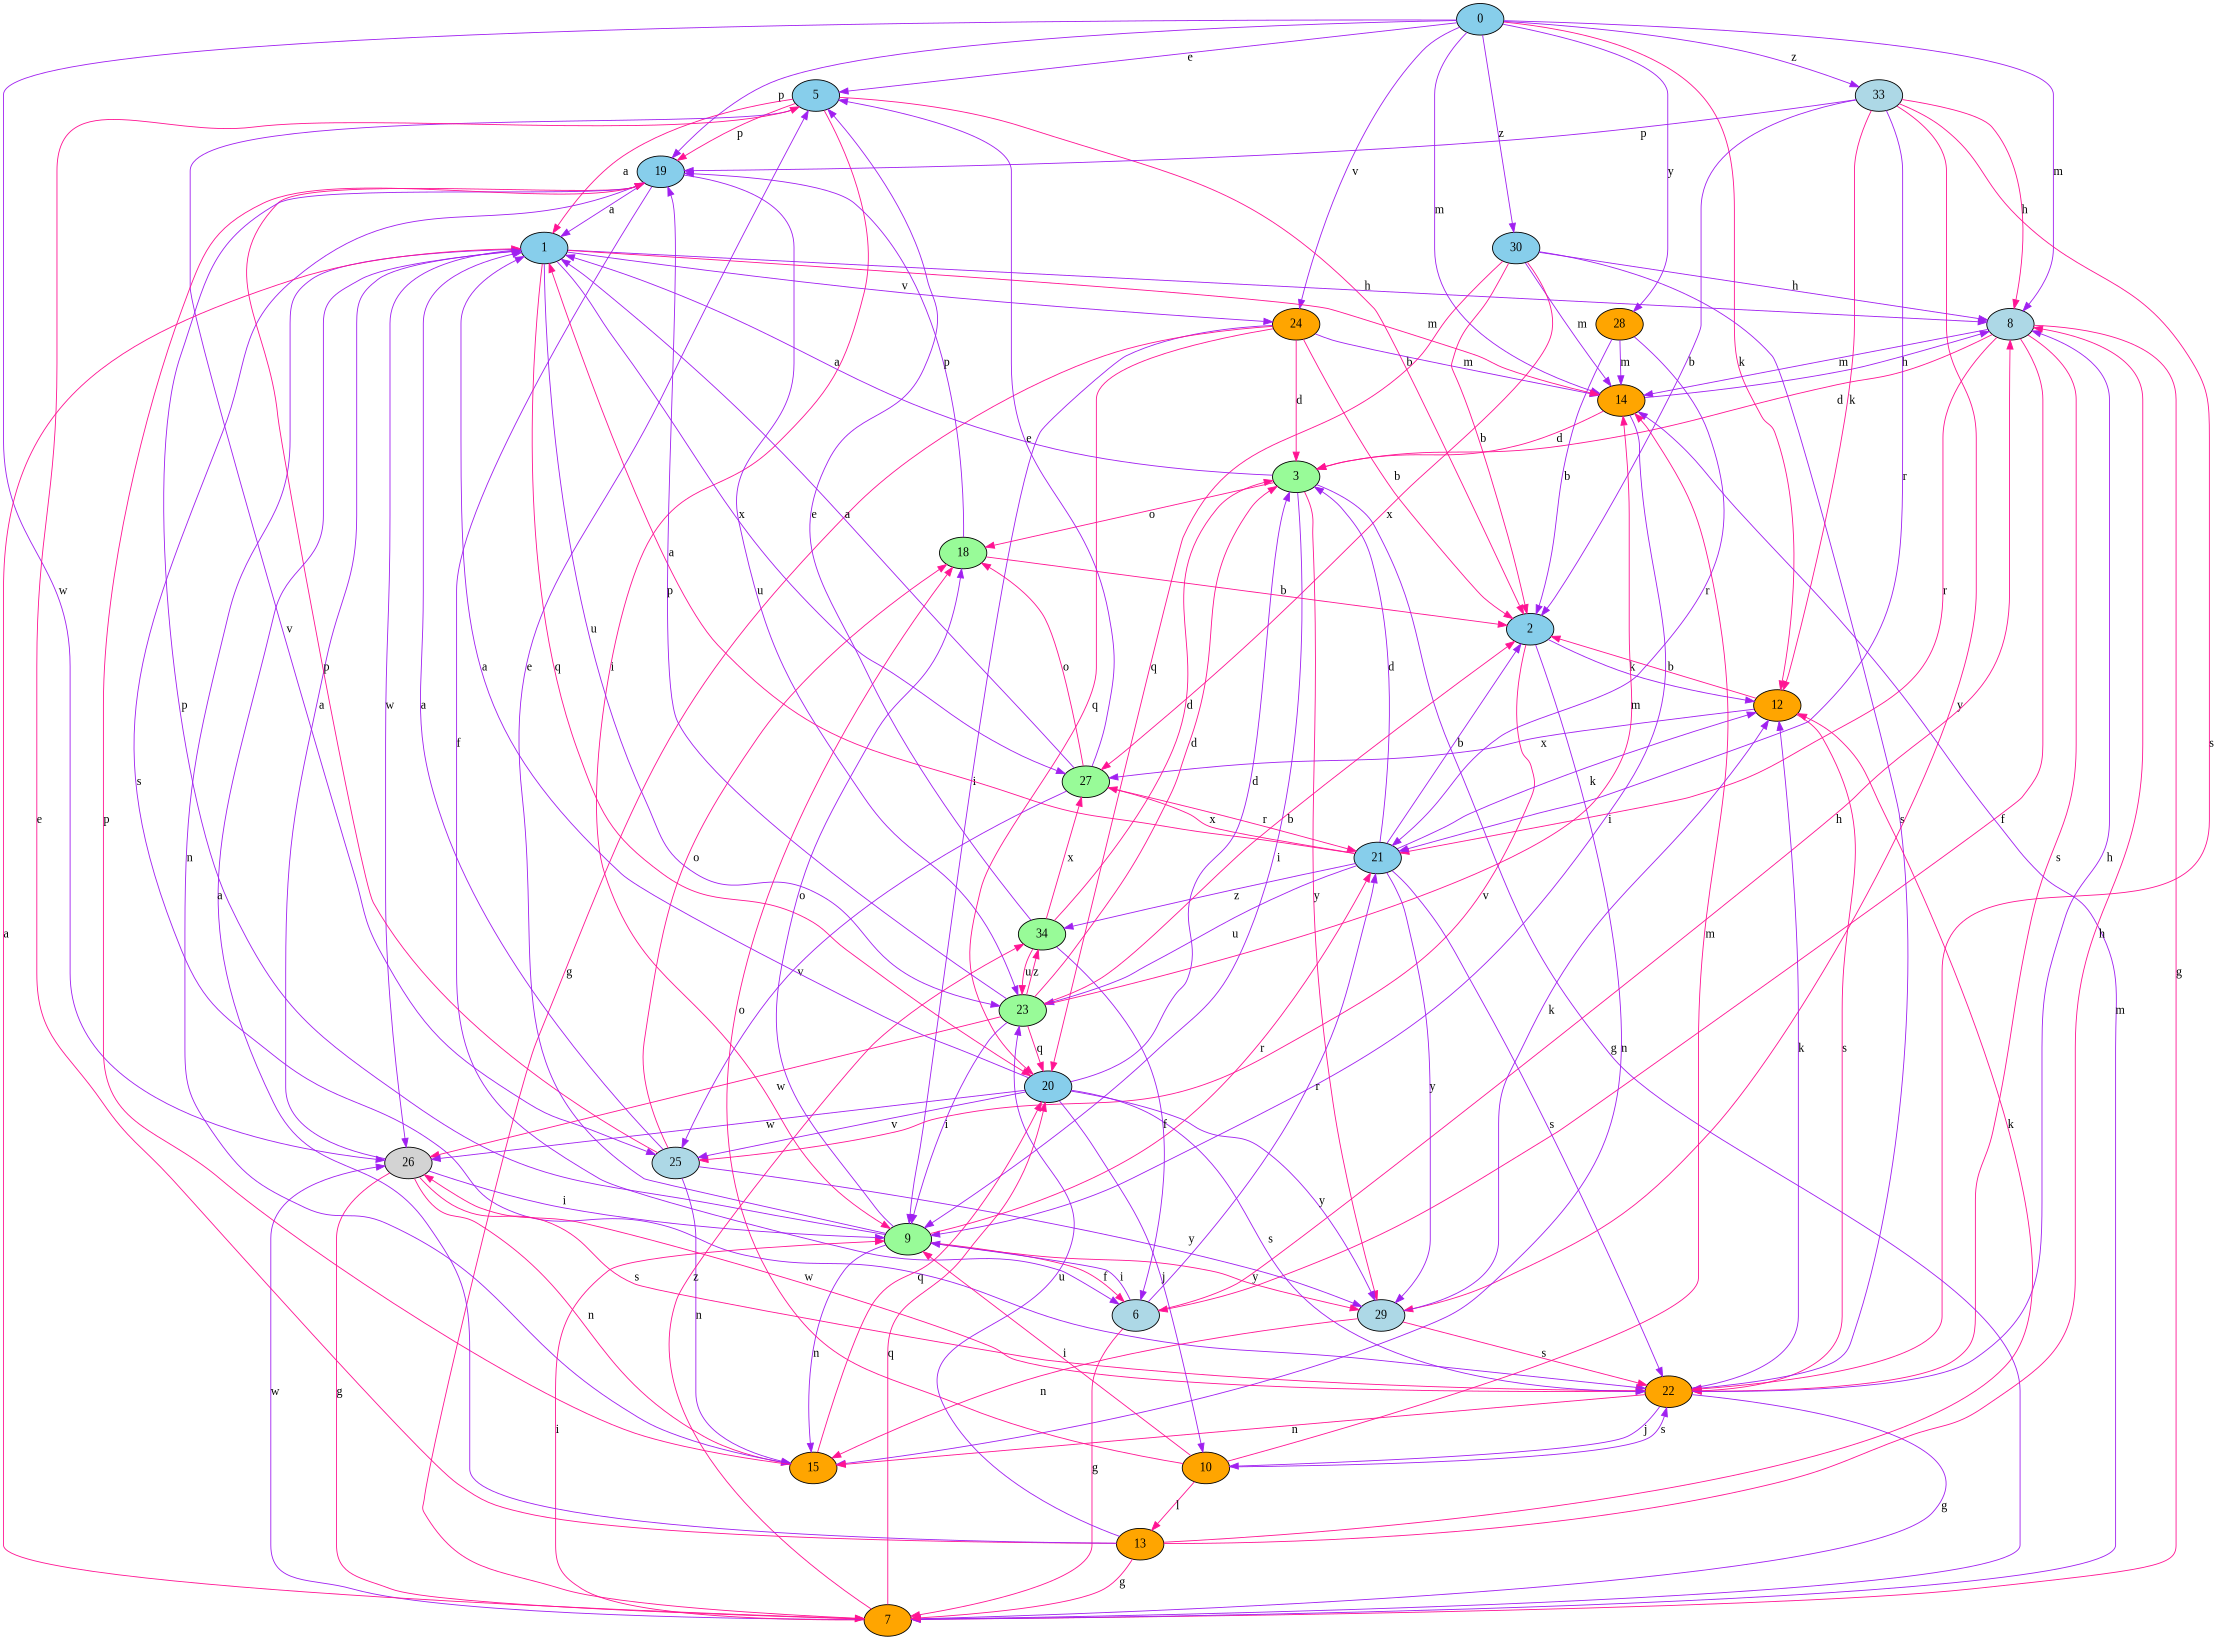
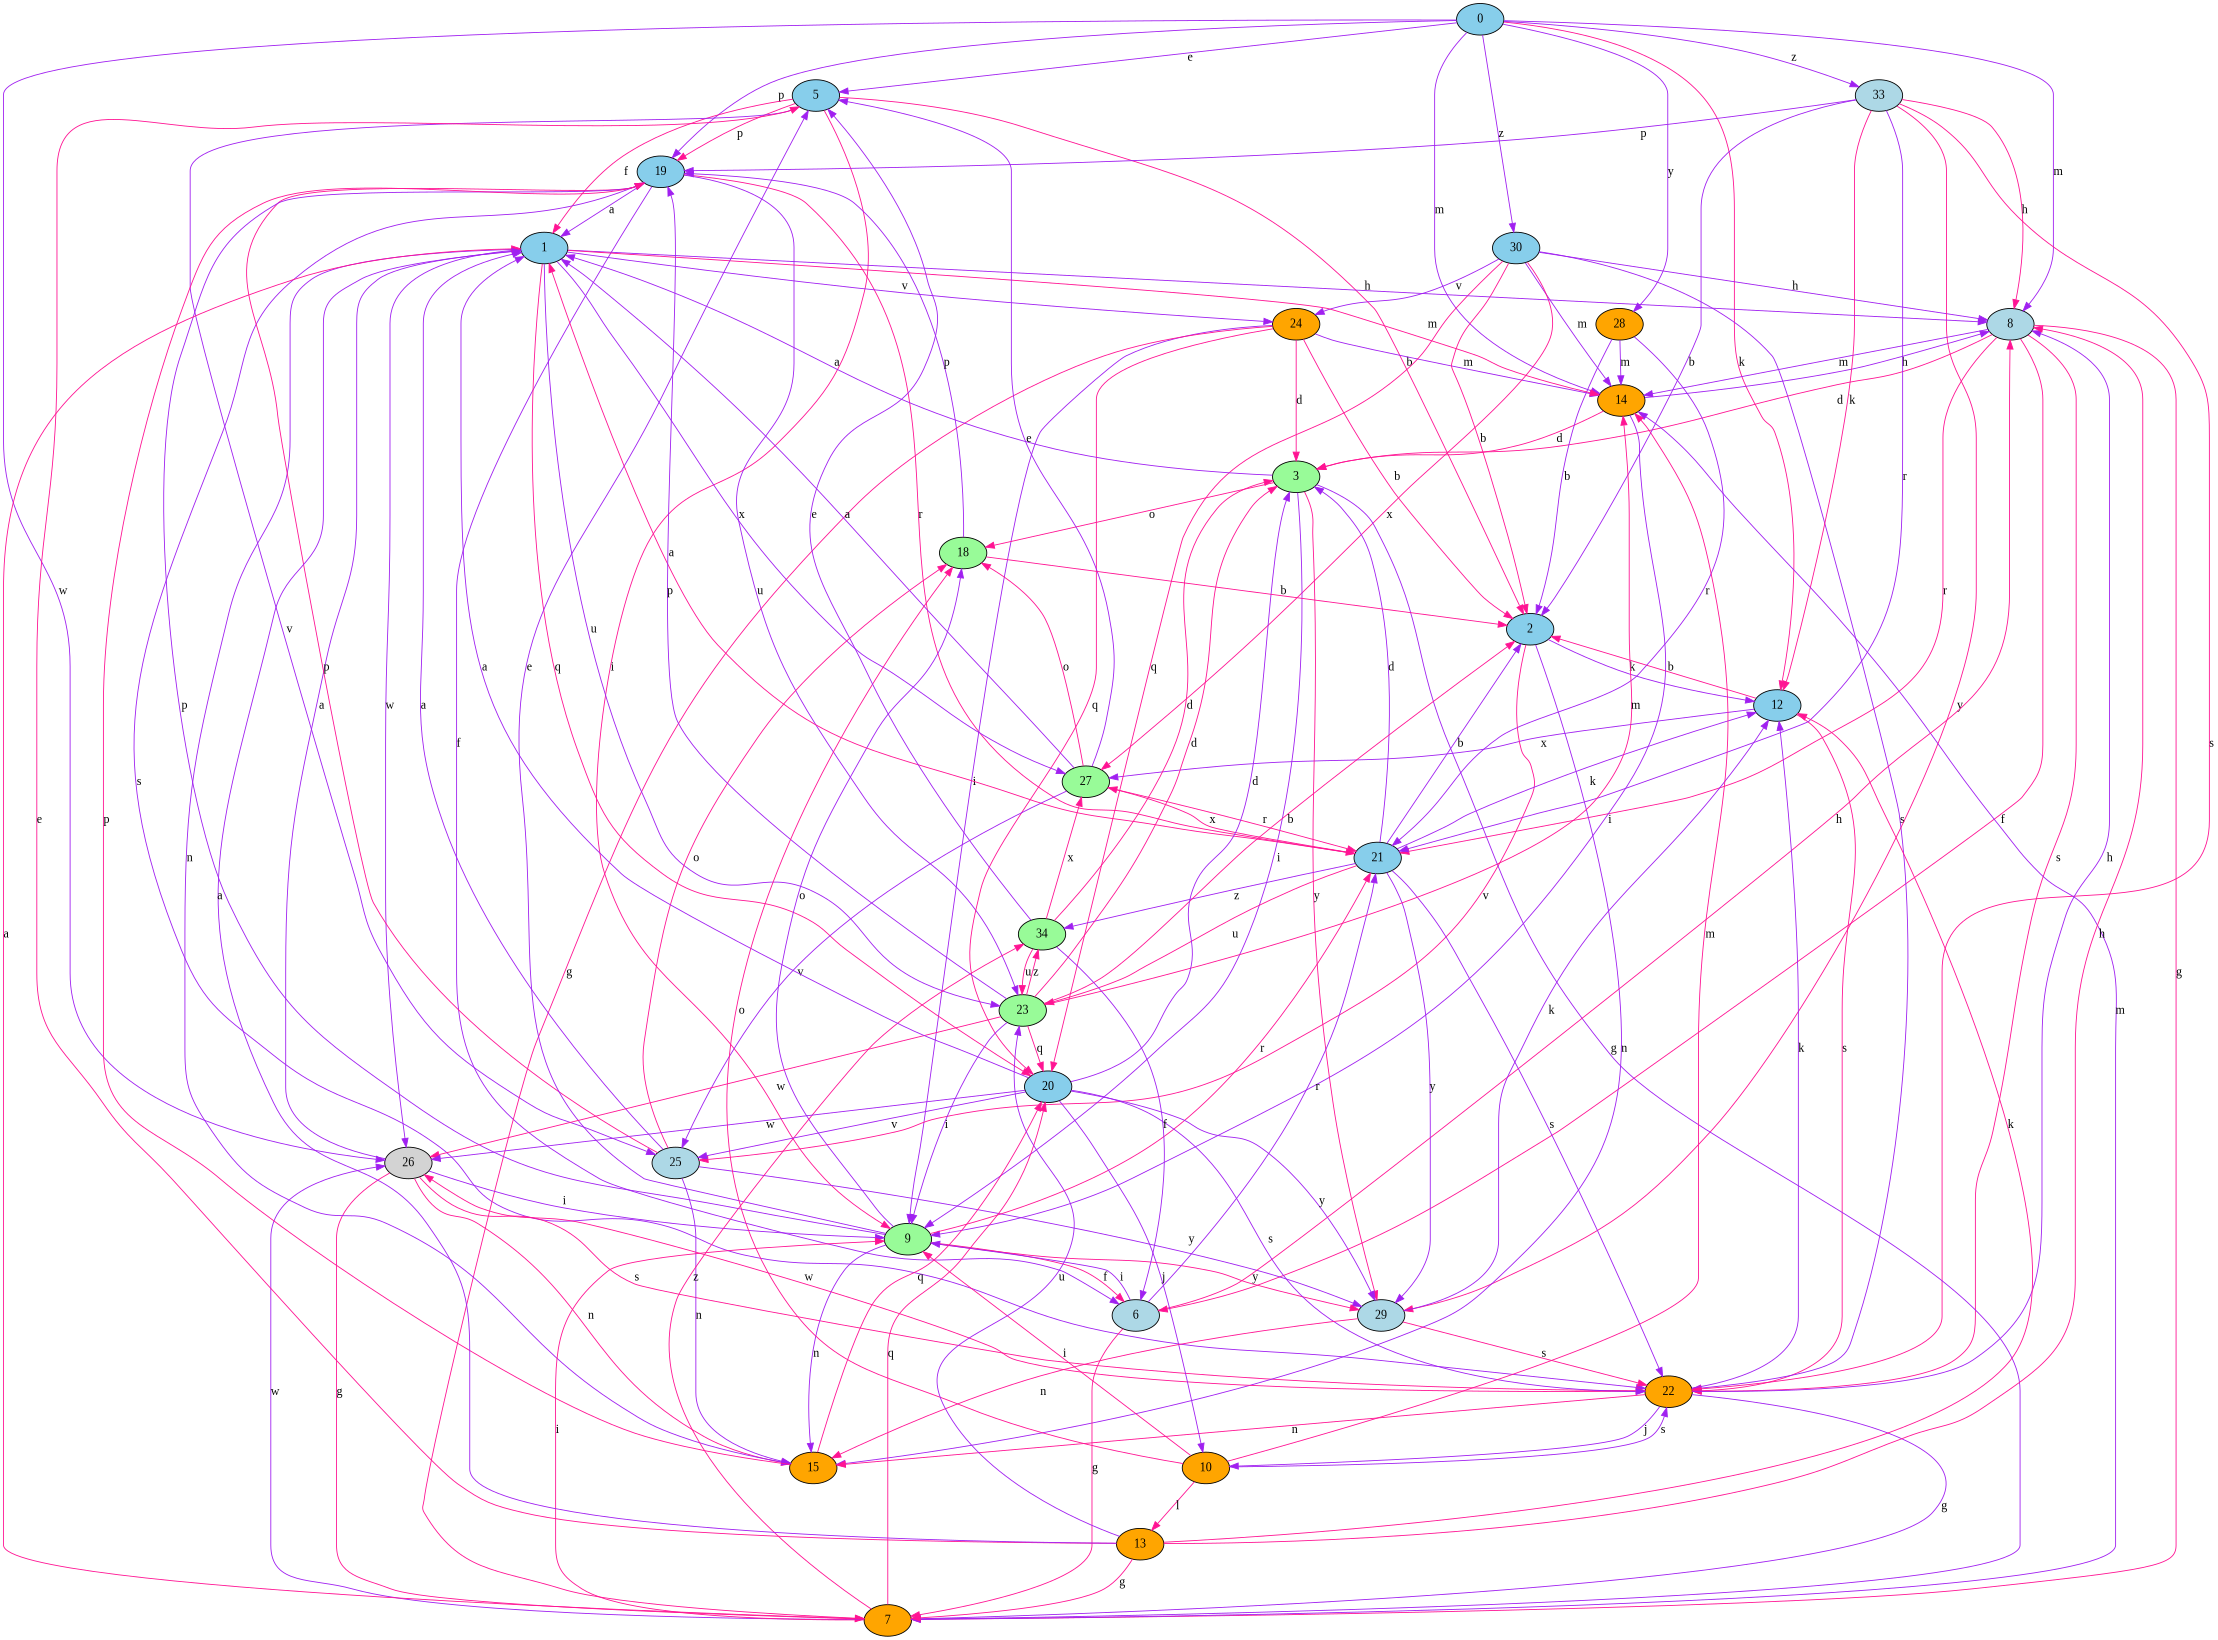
(1361, 141) -> (1401, 299)
(626, 172) -> (626, 172)
none -> (925, 594)
(1777, 705) -> (1777, 705)
(1205, 934) -> (1205, 934)
